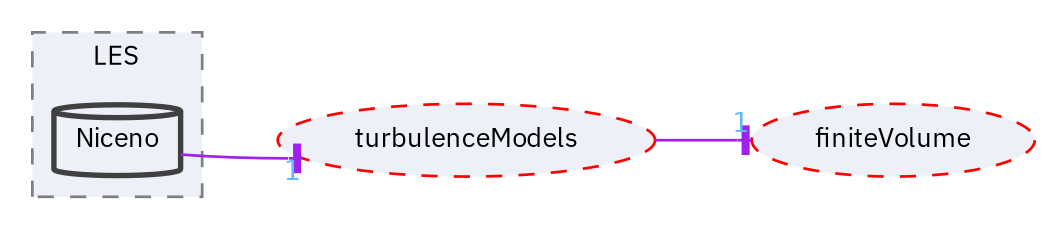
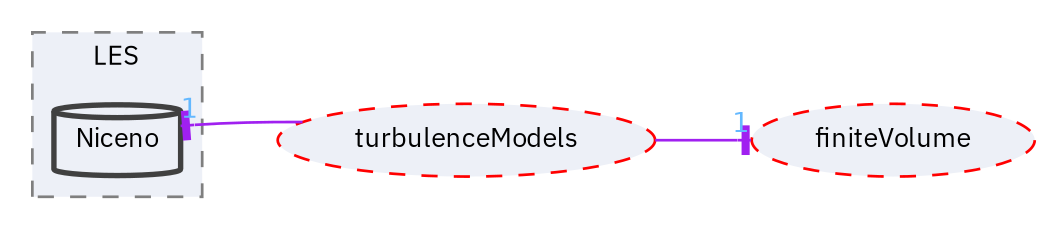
(234, 157) -> (249, 123)
